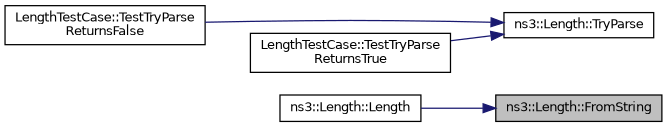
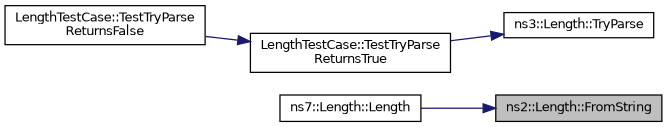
(348, 20) -> (222, 38)
(350, 108) -> (350, 108)
(579, 108) -> (579, 108)
